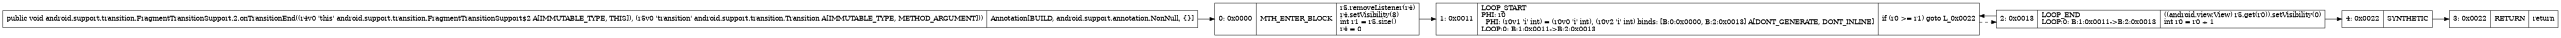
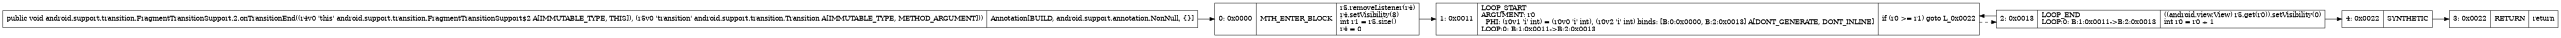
(1495, 15) -> (1509, 15)
